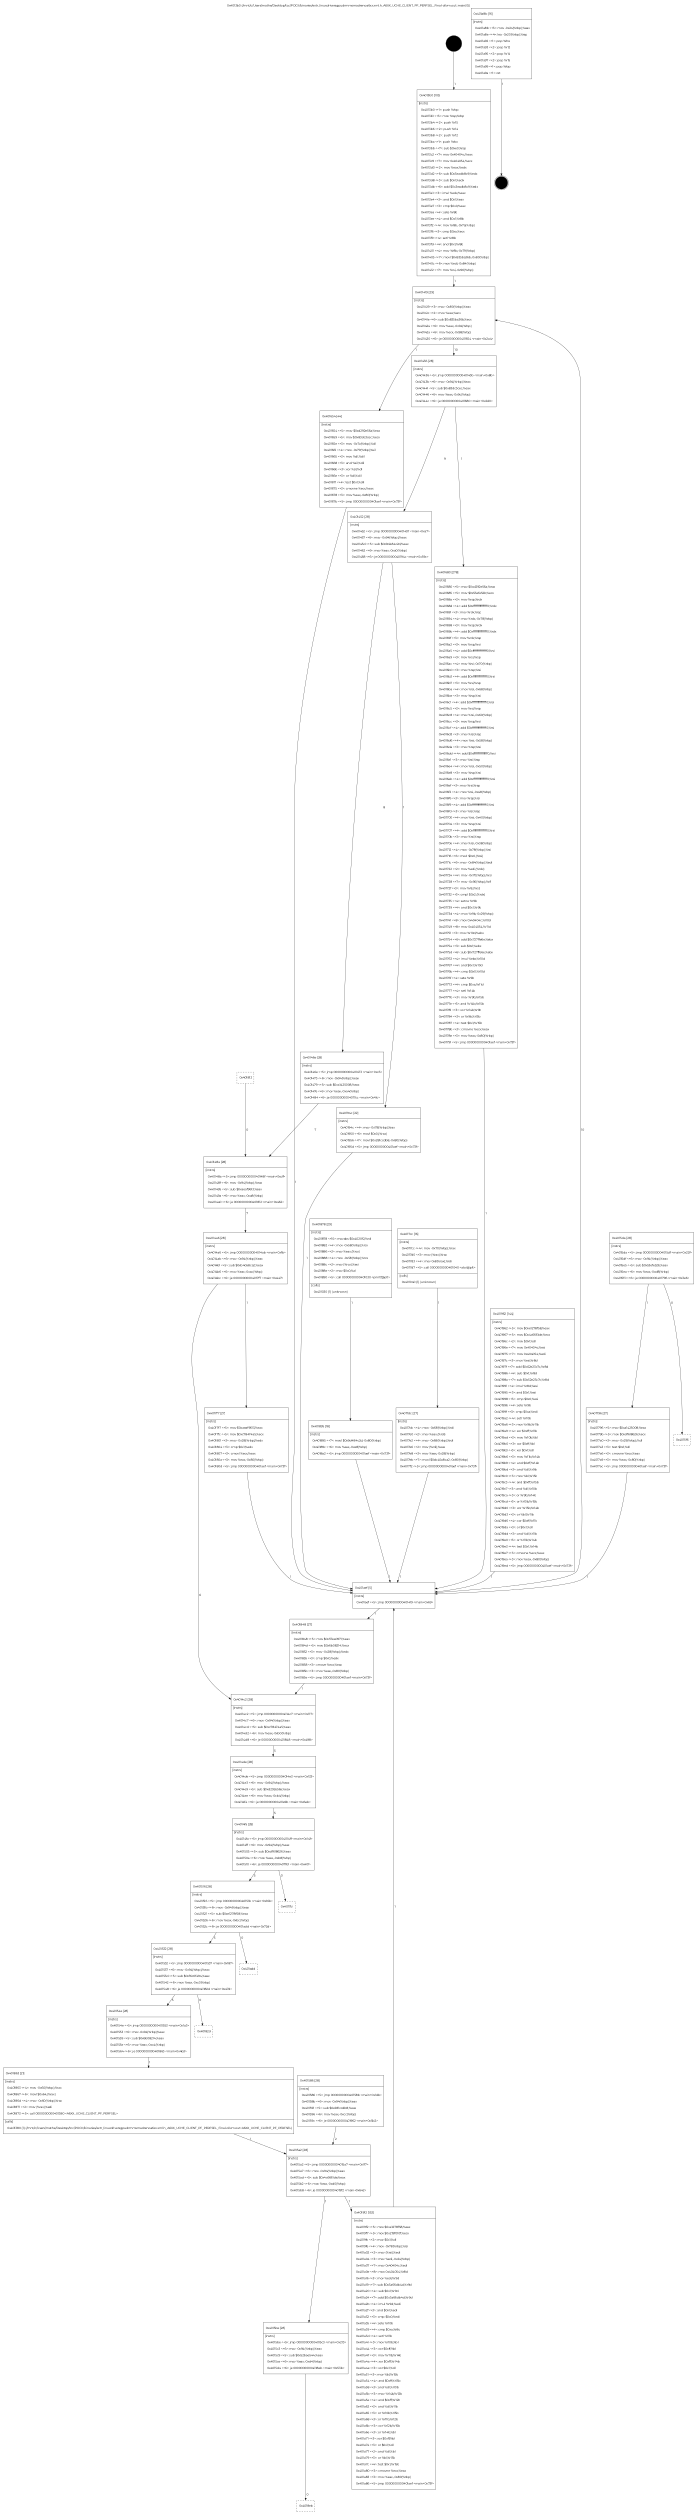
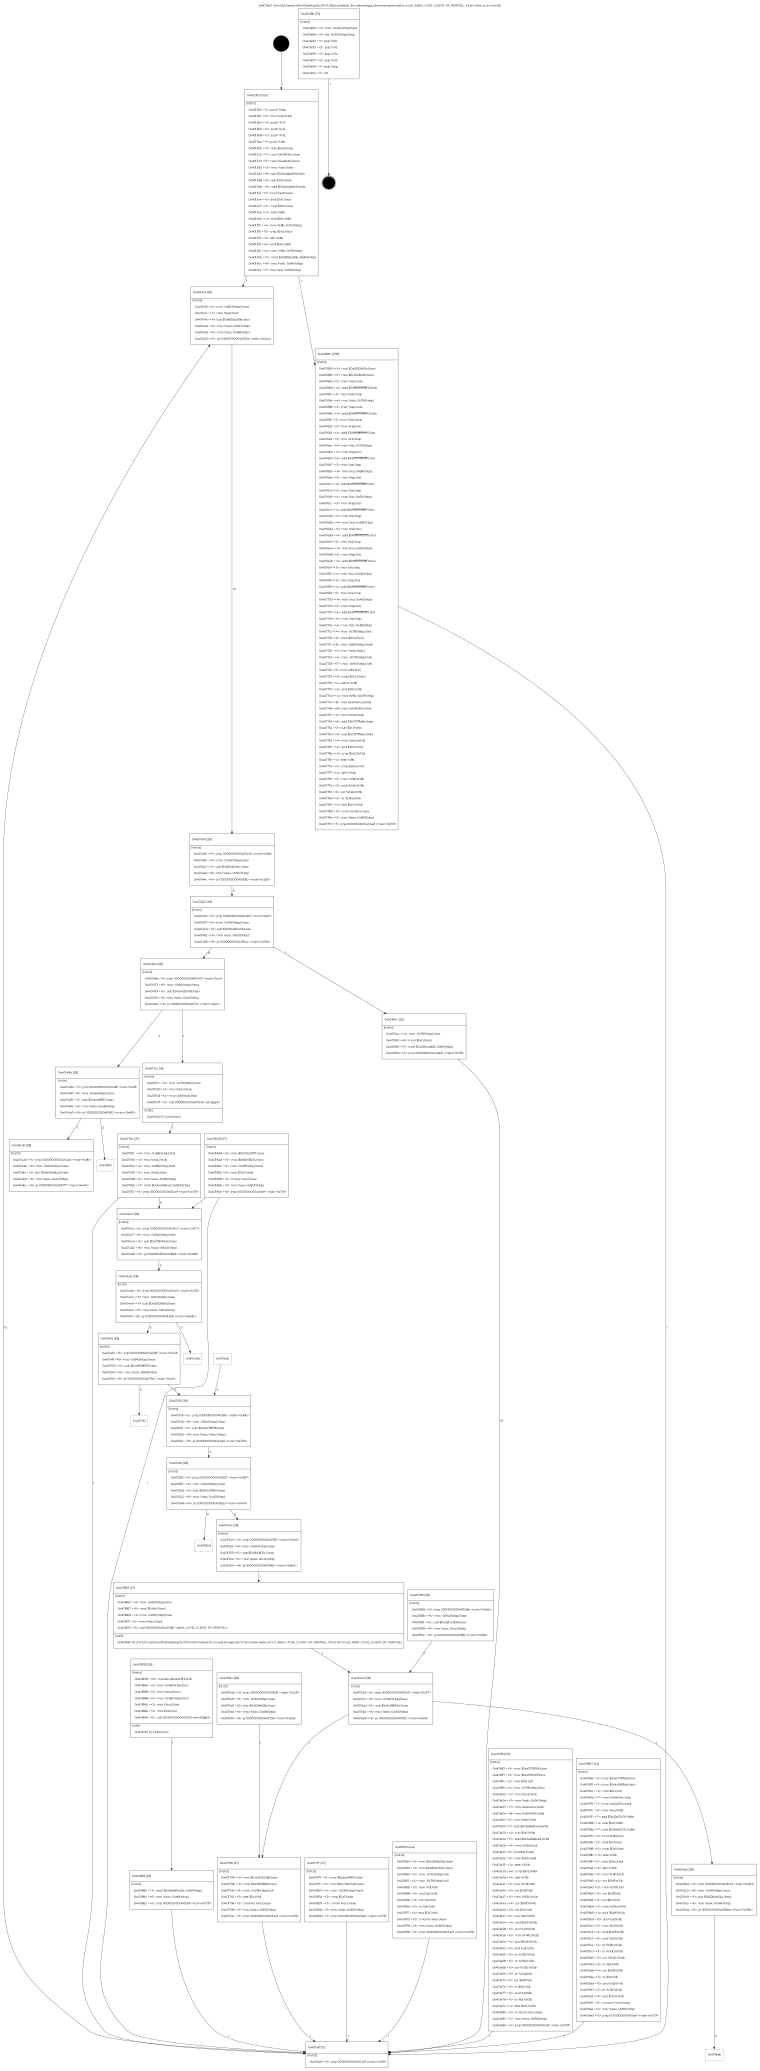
(397, 375) -> none
(459, 486) -> (307, 320)
none -> (183, 1035)
(245, 1119) -> (102, 1138)
(307, 1258) -> (501, 1421)
(246, 1345) -> none
none -> (193, 1359)
(682, 1440) -> none
(198, 1494) -> (159, 1202)
(374, 1613) -> (108, 1686)
(243, 1947) -> (218, 1379)
(348, 2203) -> (287, 1773)
